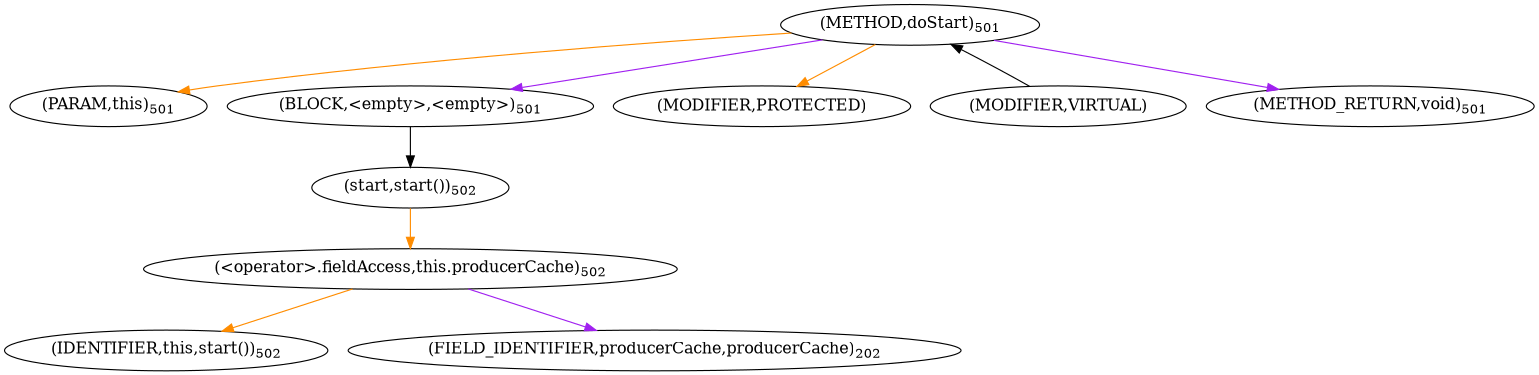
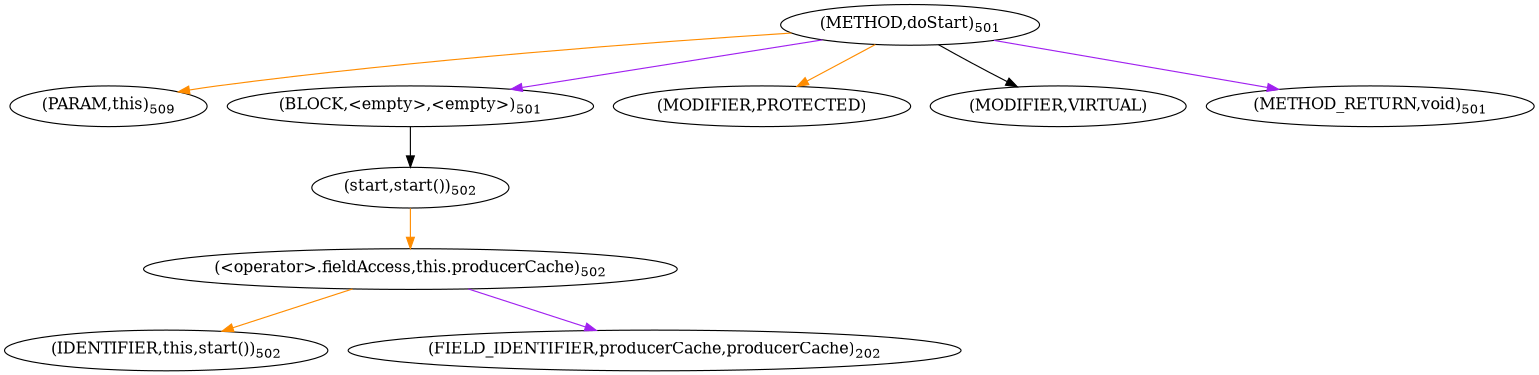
(996, 68) -> (973, 63)
(162, 105) -> (162, 105)
